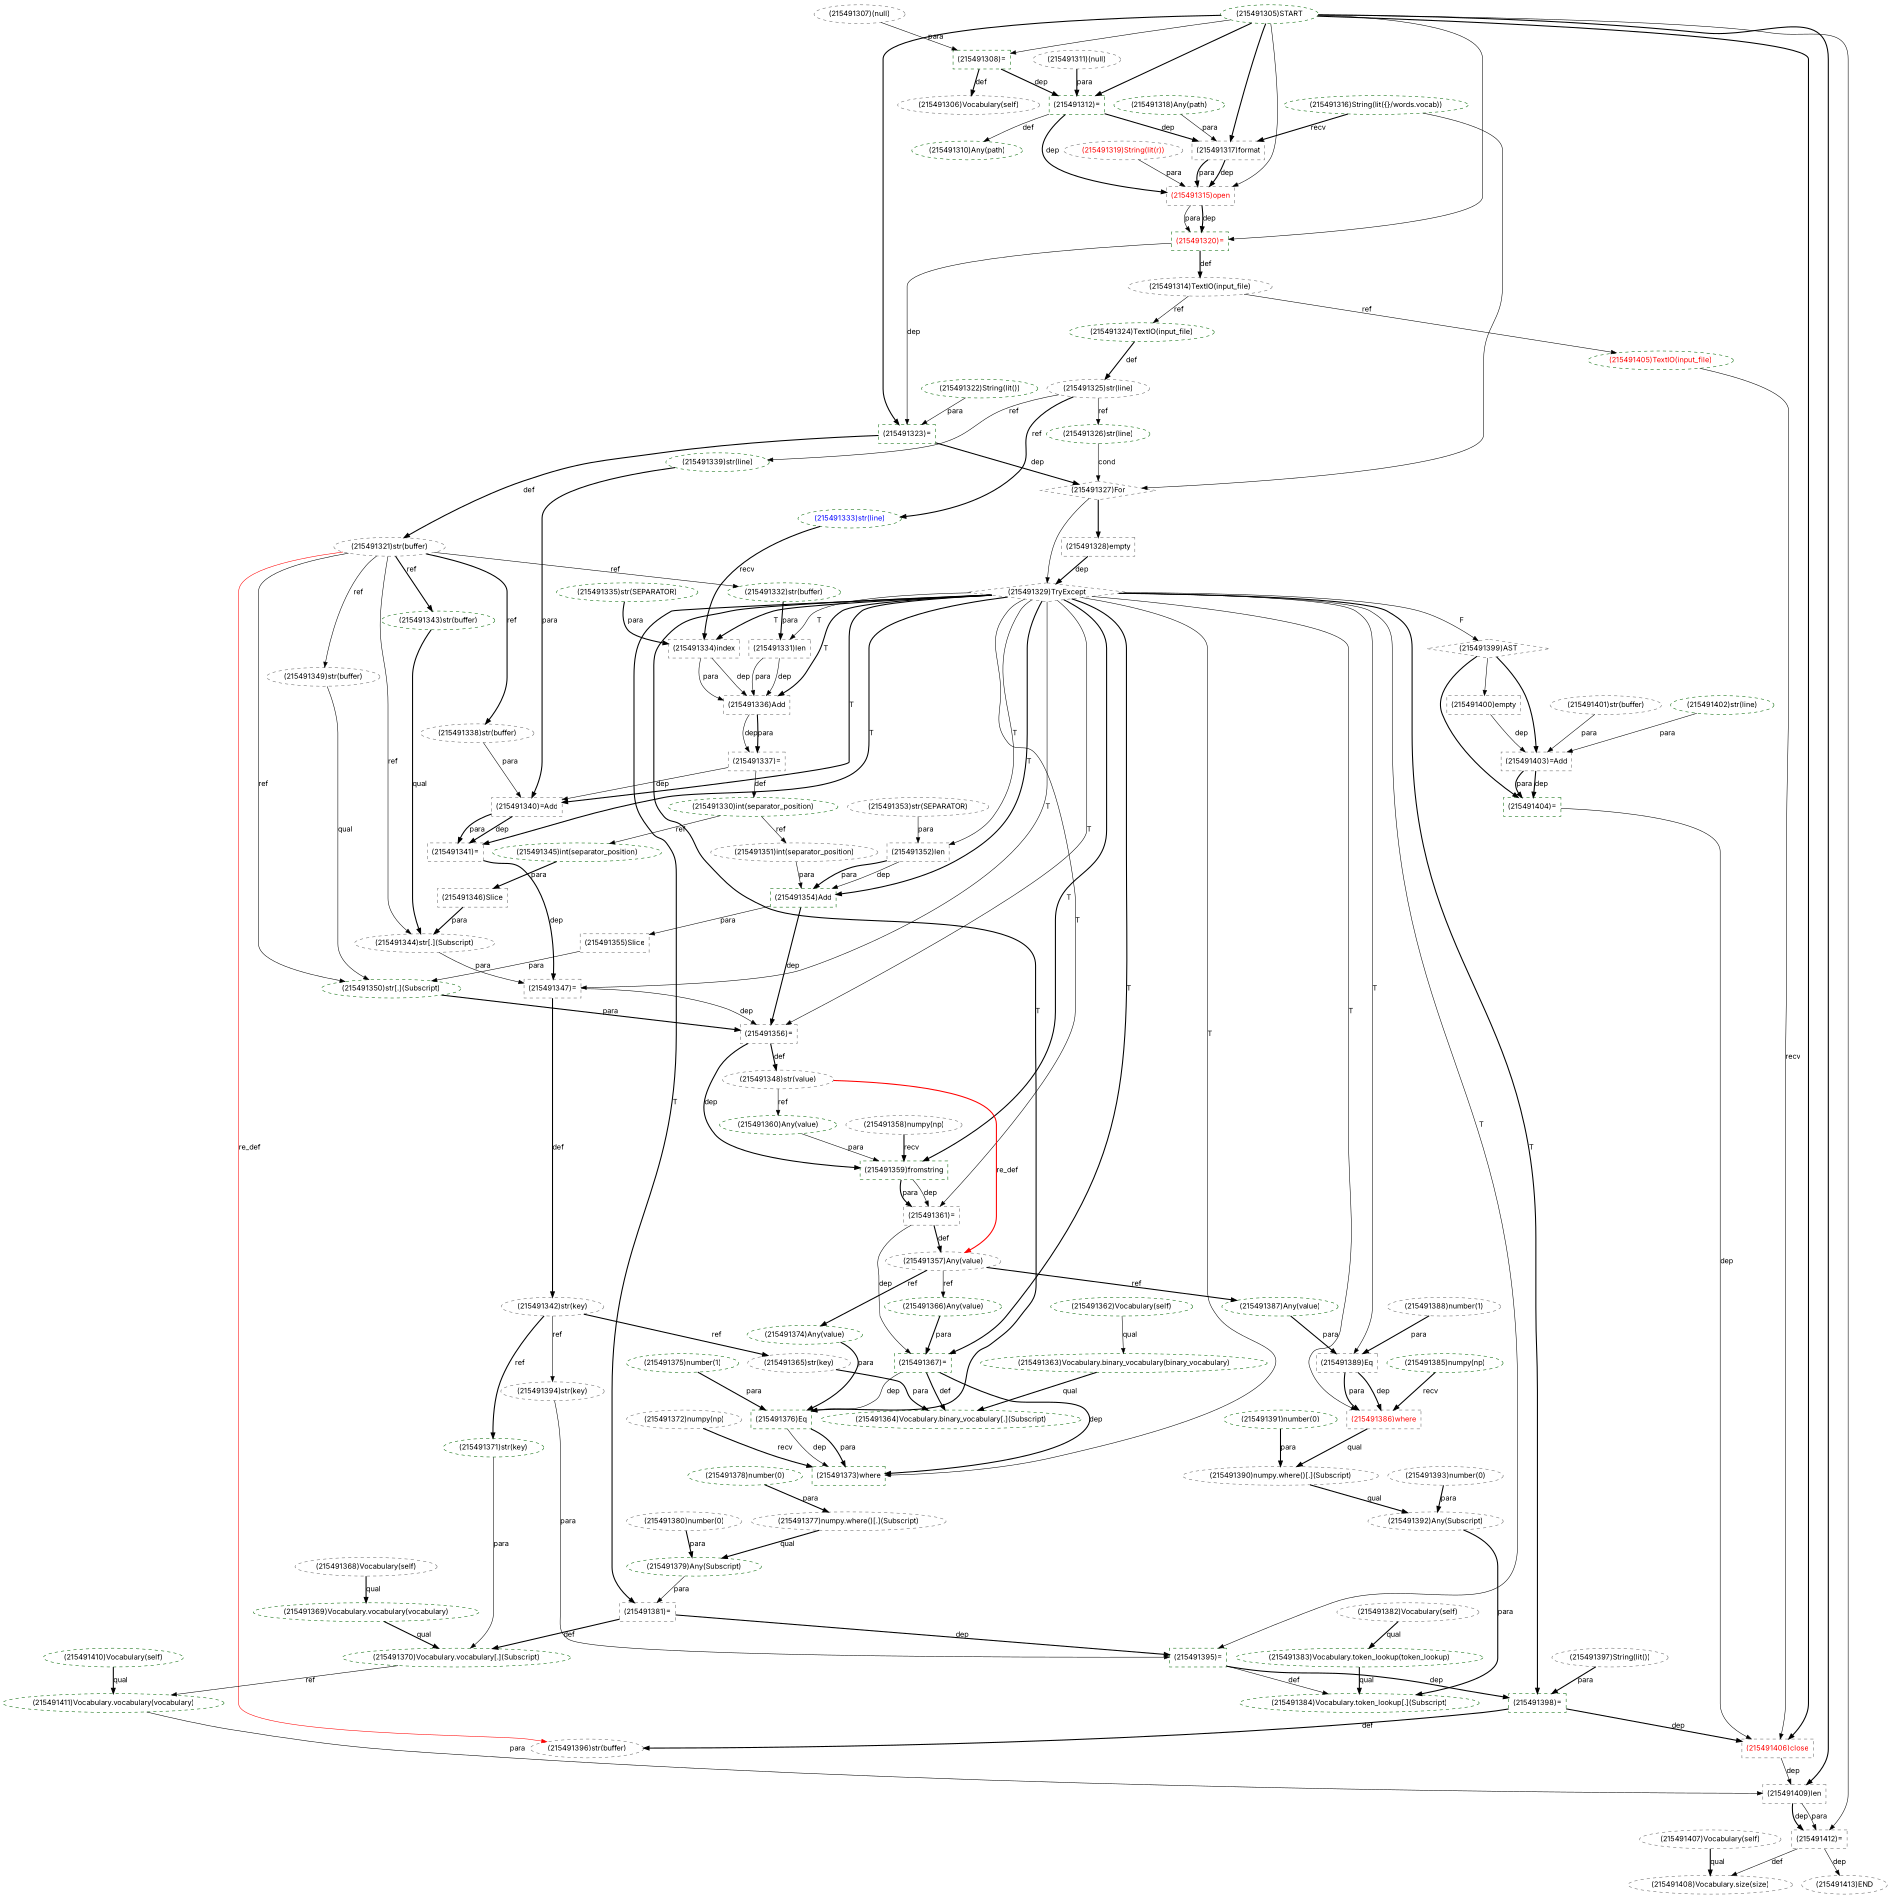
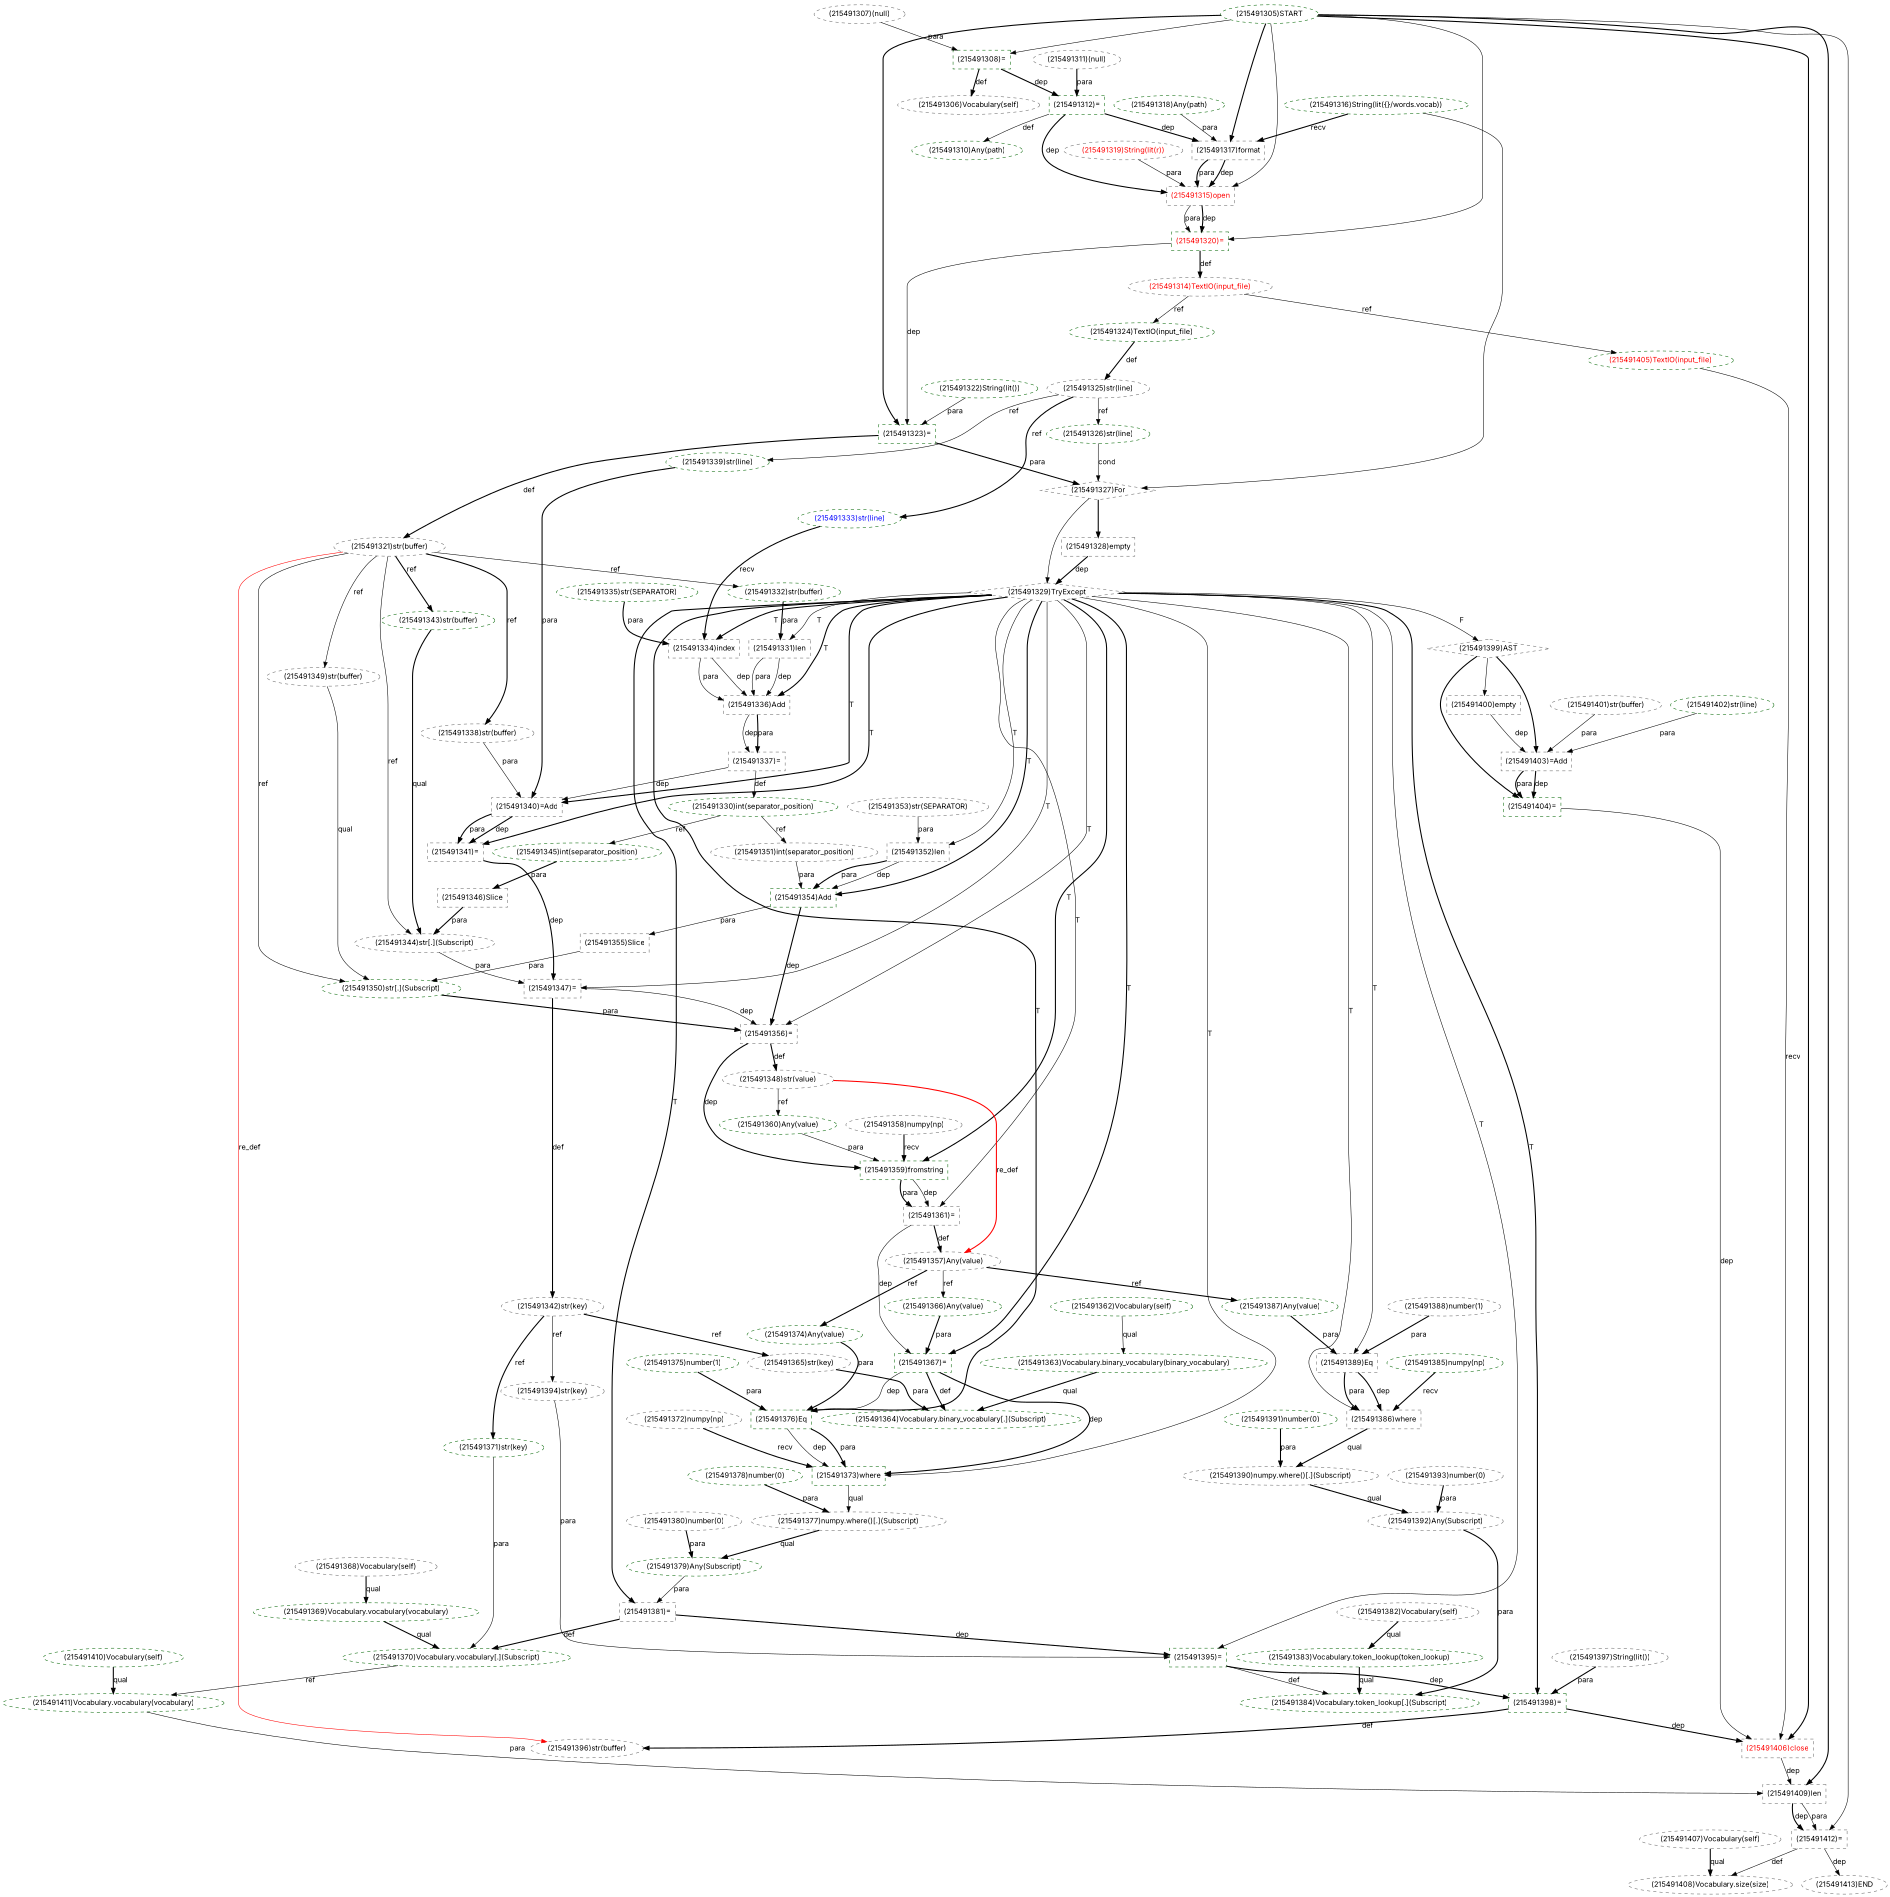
(1176, 58) -> none
(1200, 287) -> (1200, 287)
(1037, 462) -> (1037, 462)
(1384, 1419) -> (1384, 1419)
none -> (849, 1496)
